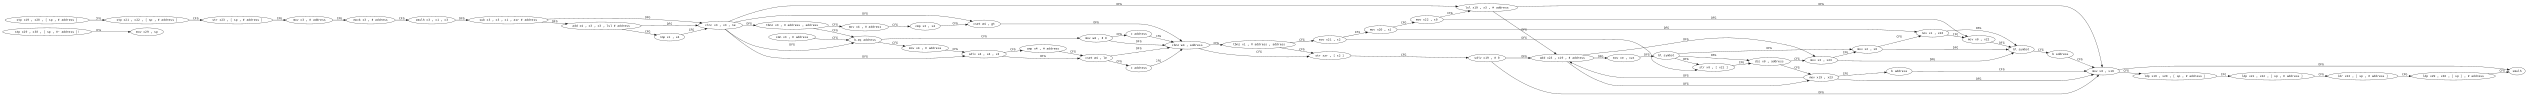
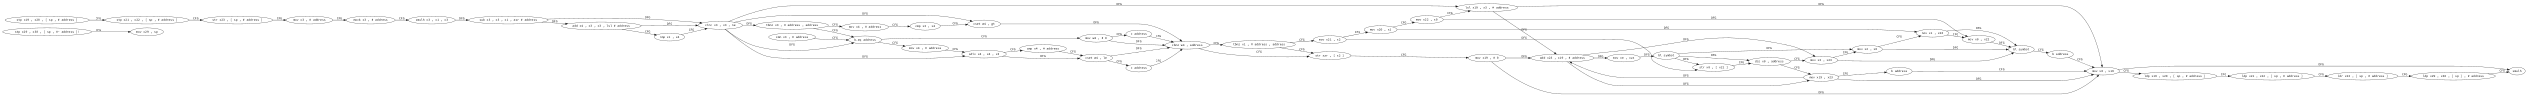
(1487, 58) -> (1487, 58)
